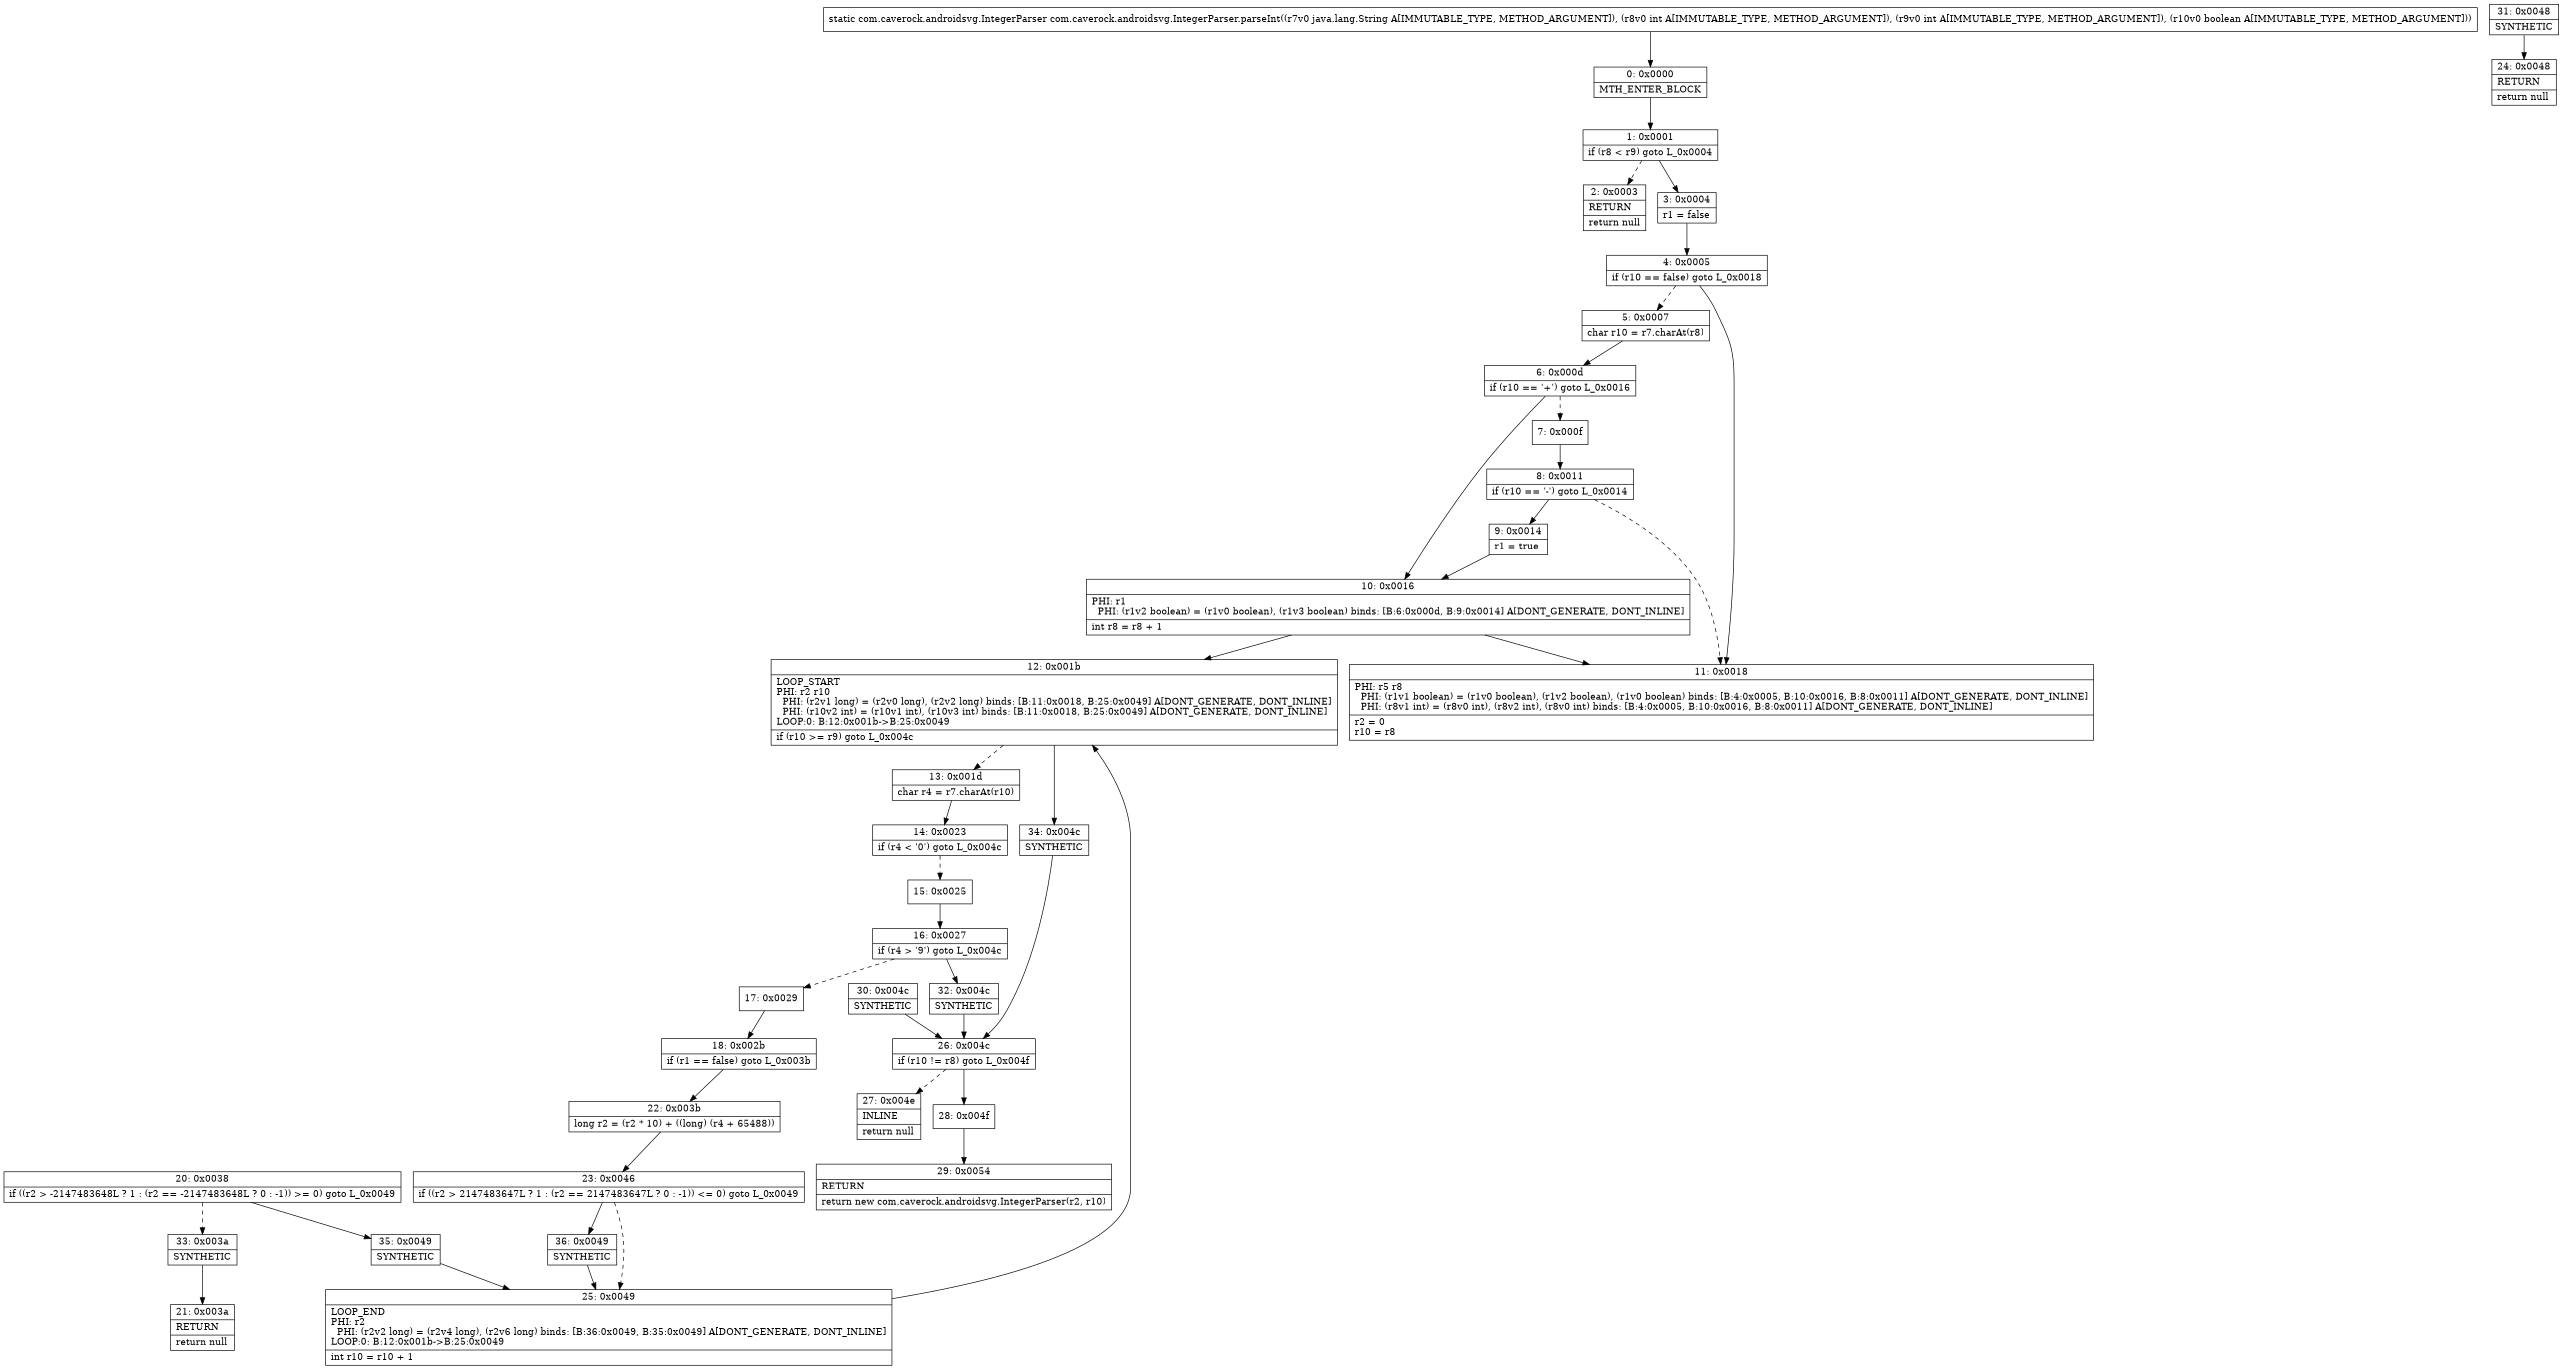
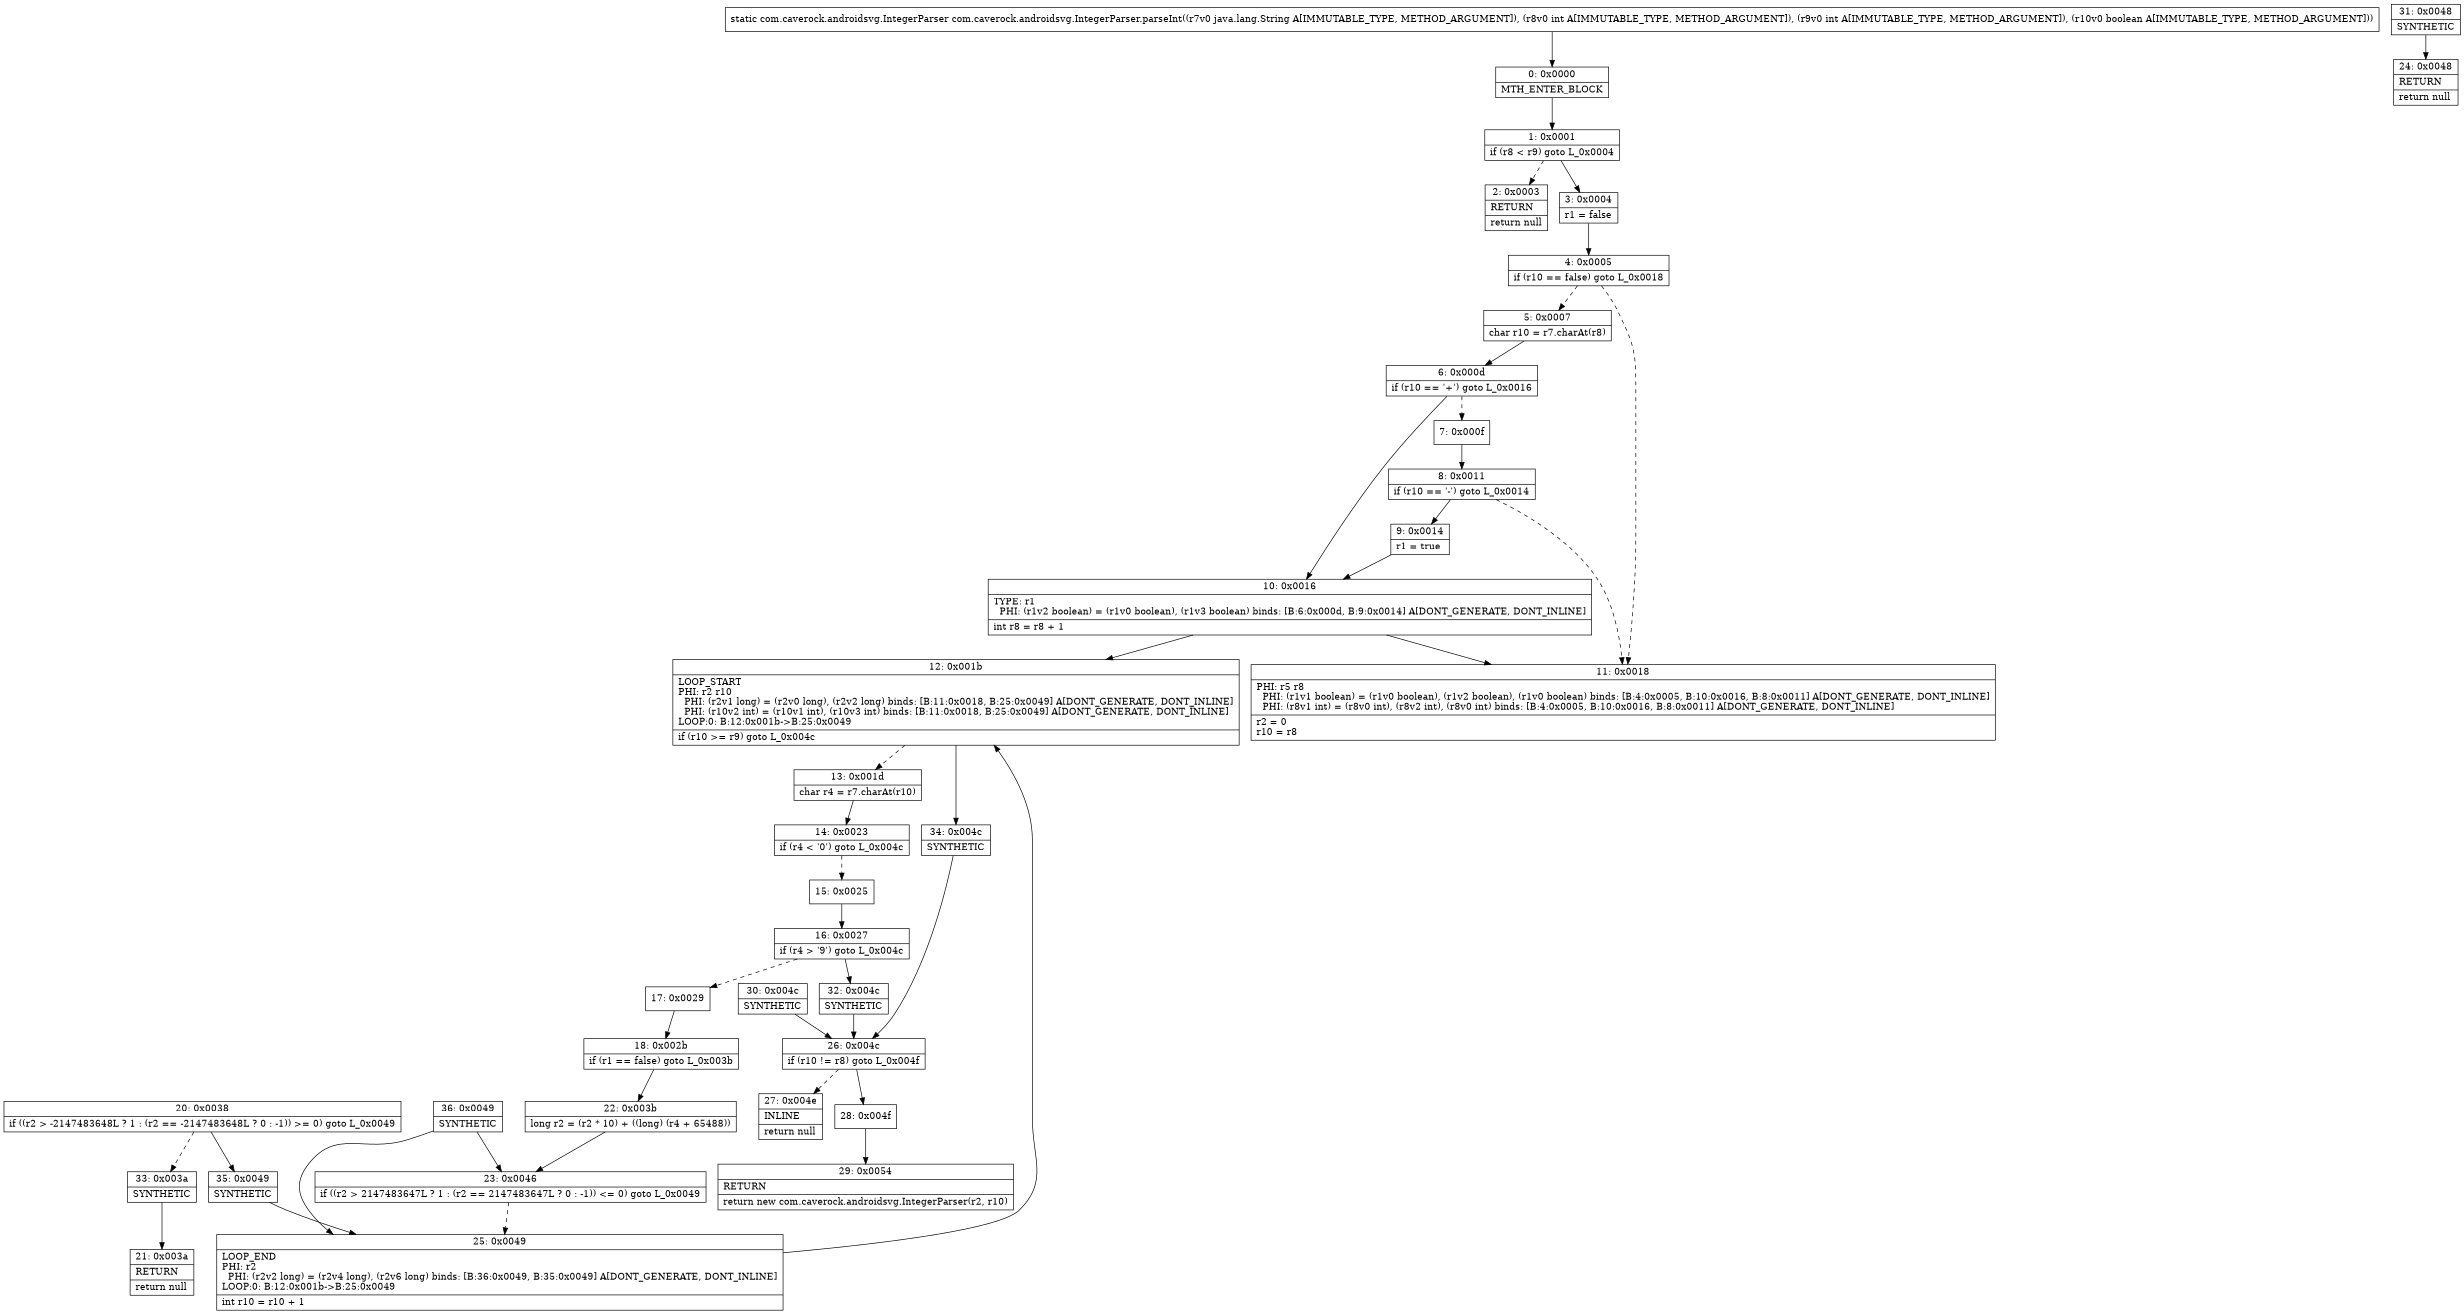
(1734, 468) -> (1636, 468)
(1111, 602) -> (1016, 602)
(597, 1215) -> (488, 1149)
